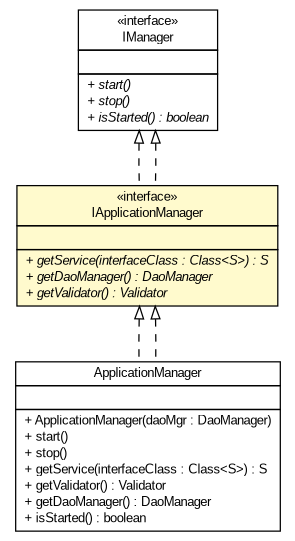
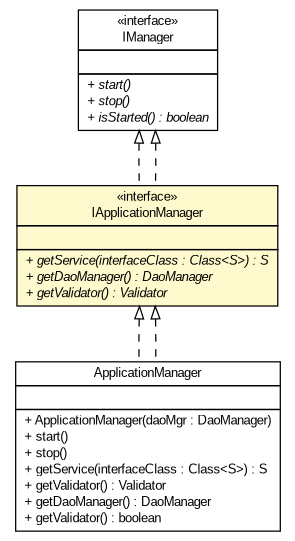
(85, 519) -> (93, 519)
